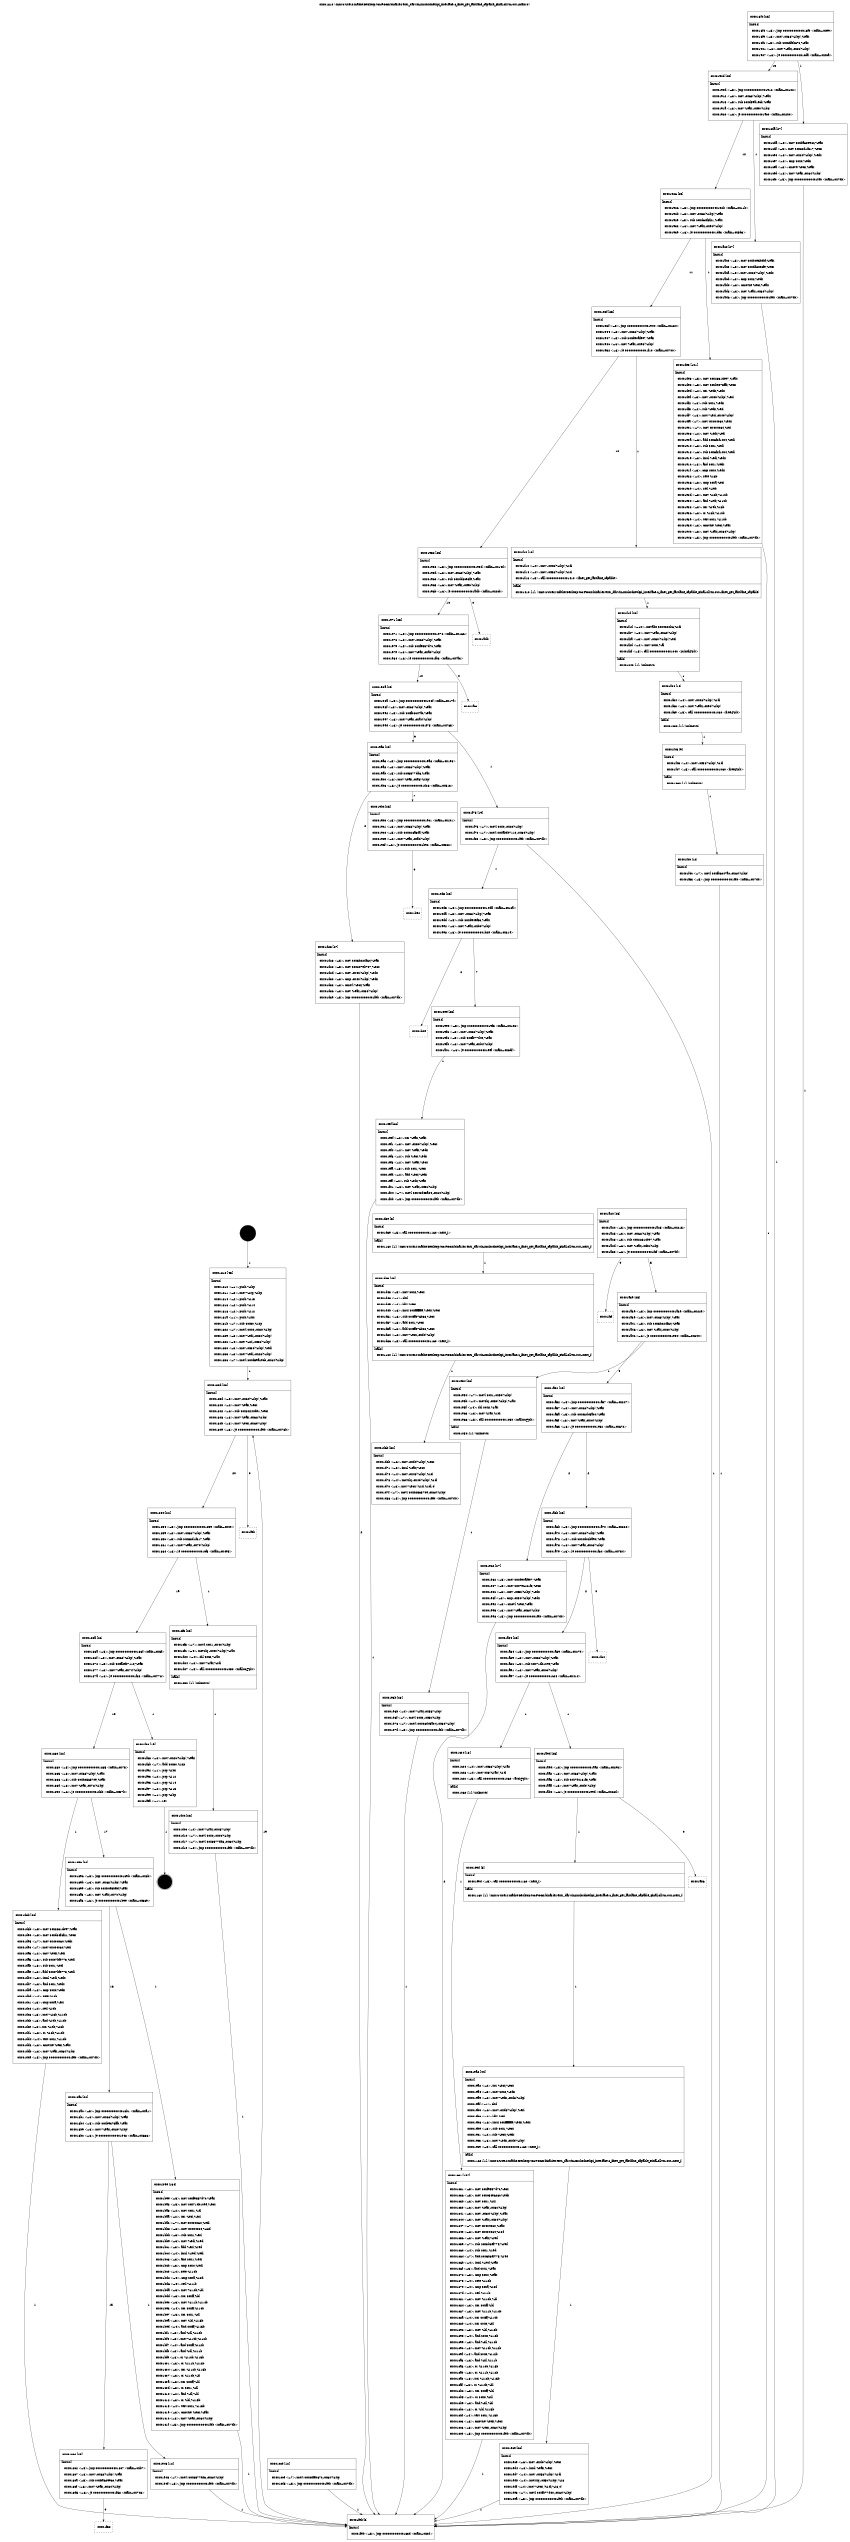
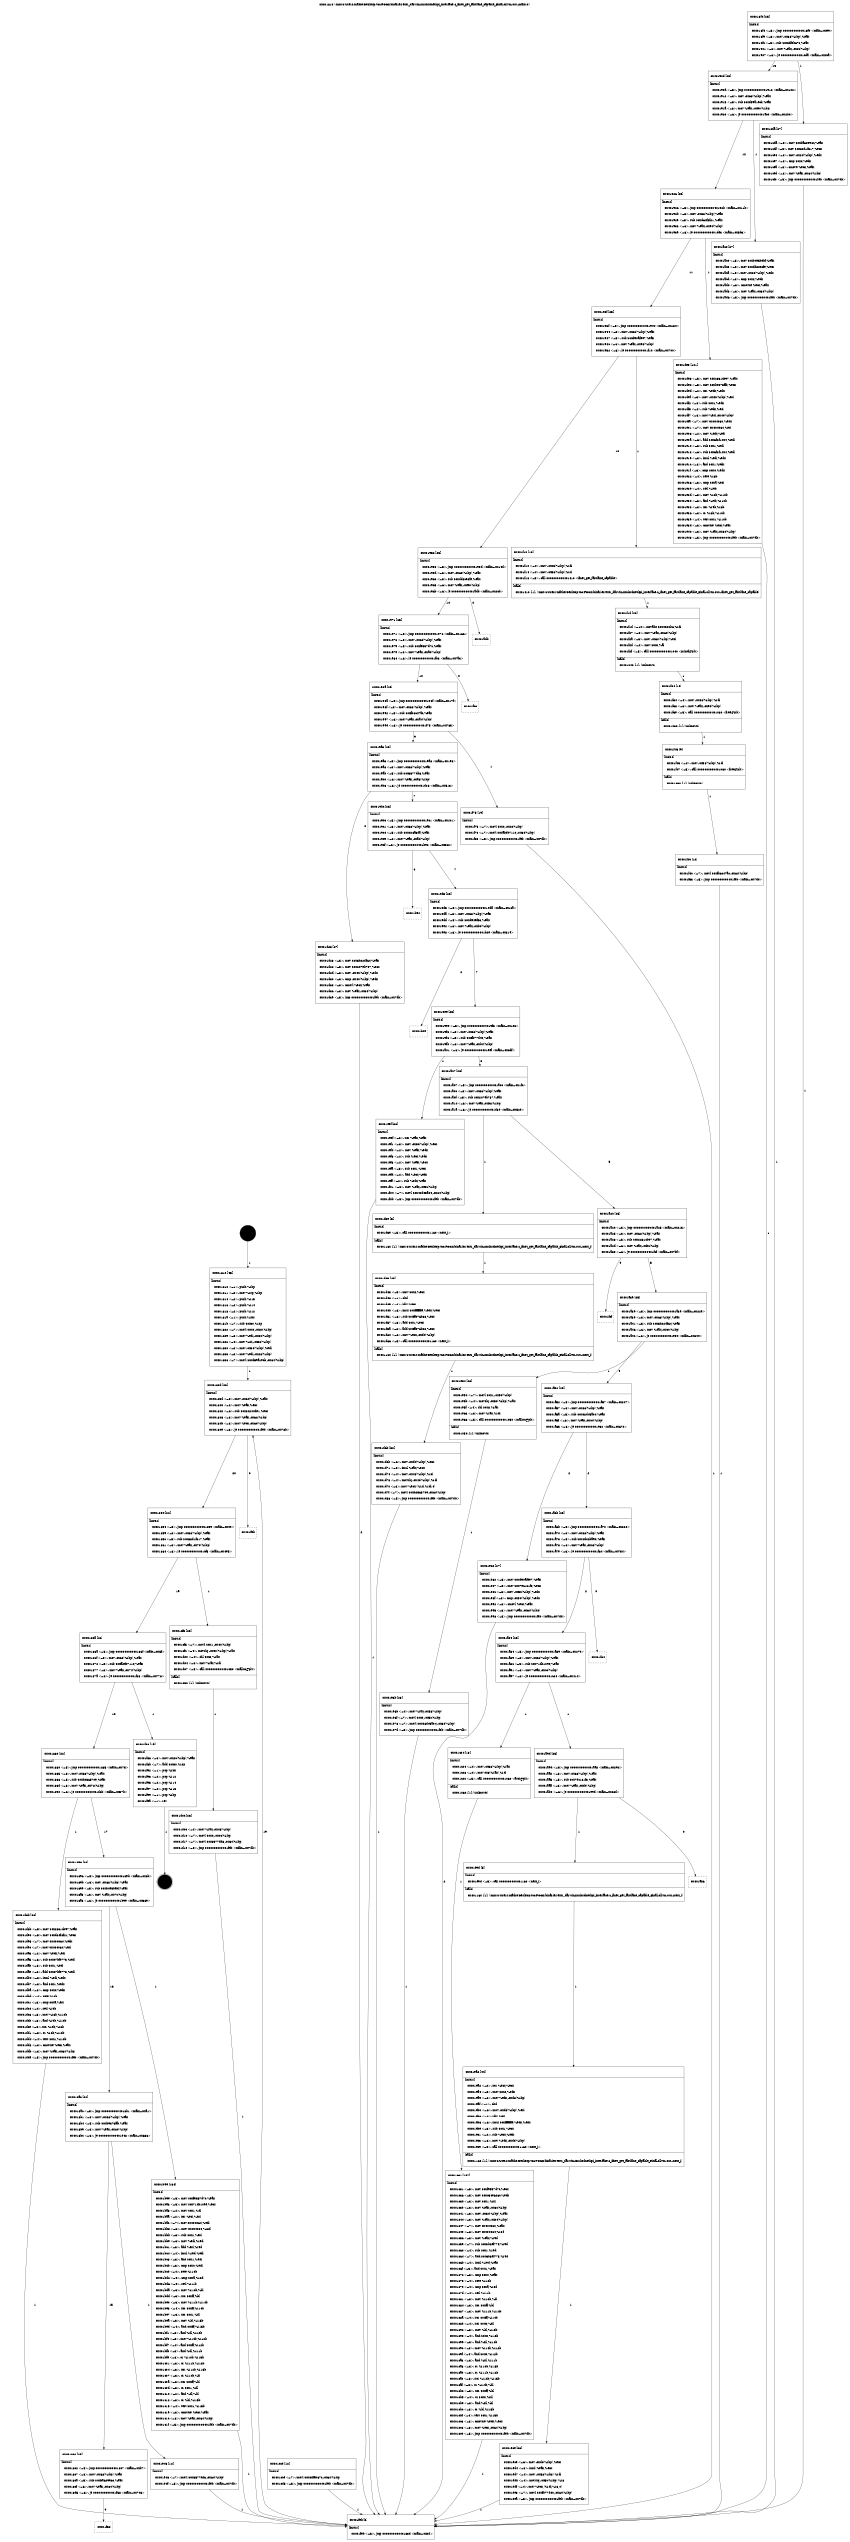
(490, 866) -> (442, 869)
none -> (483, 1091)
none -> (377, 2007)
